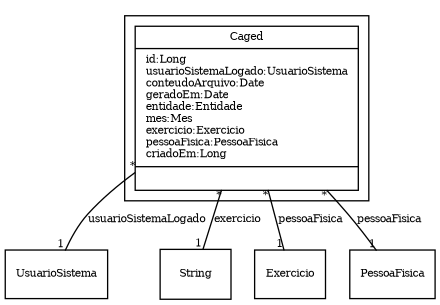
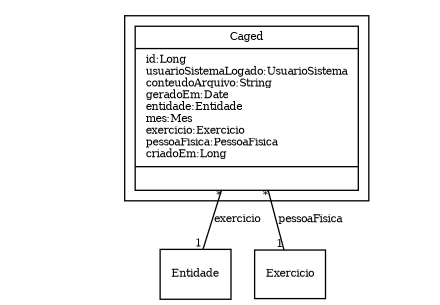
(205, 83) -> (209, 83)
(56, 274) -> none
(196, 274) -> (196, 274)
(392, 274) -> none
